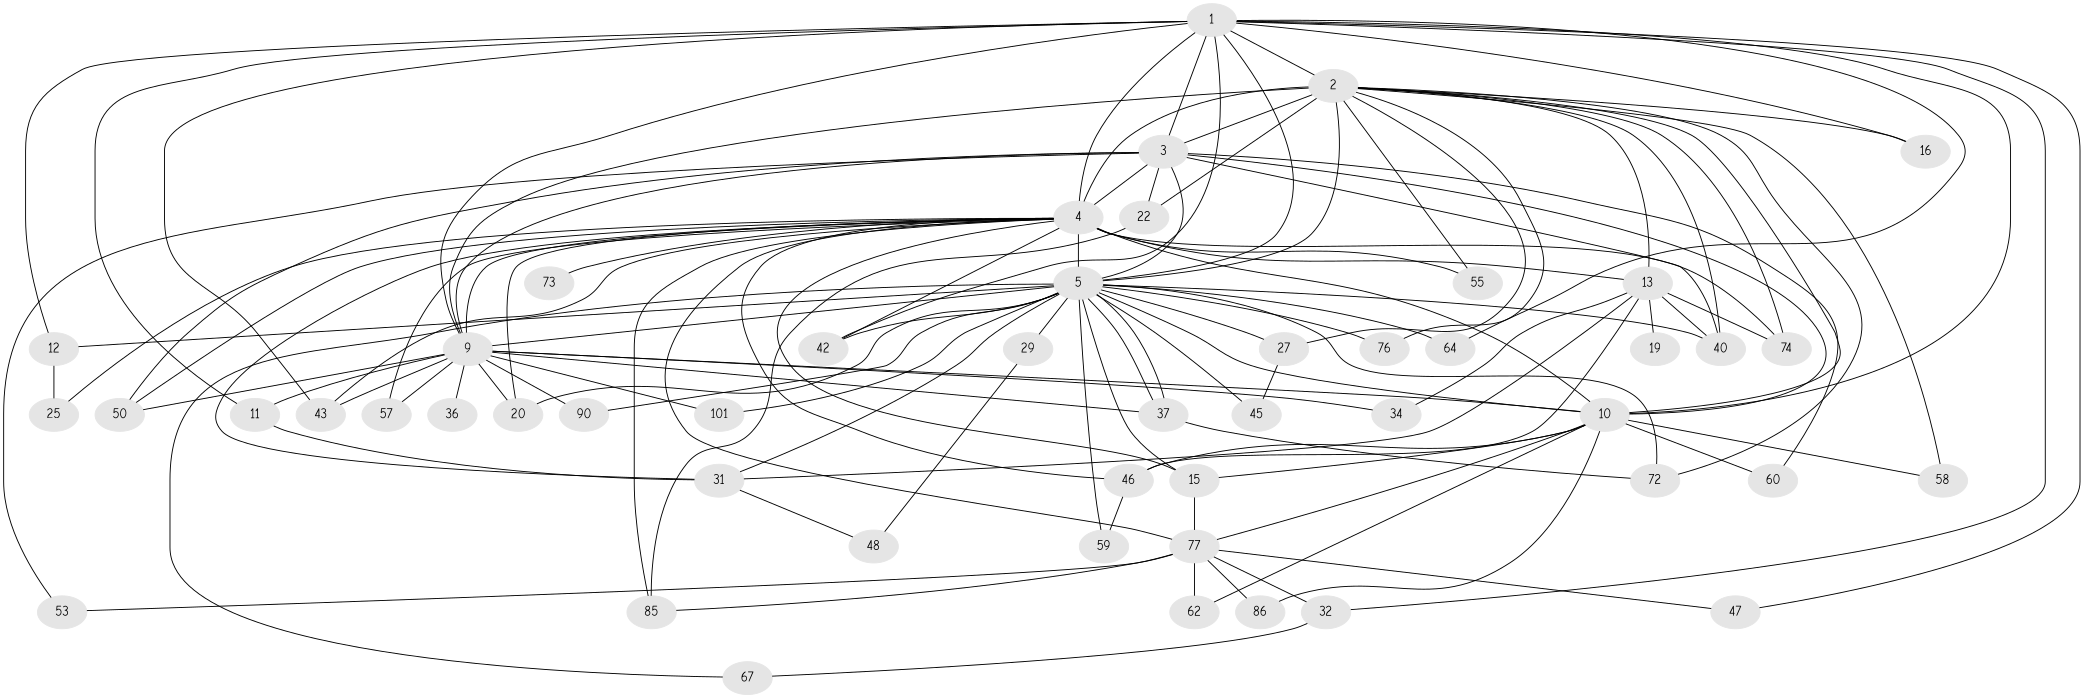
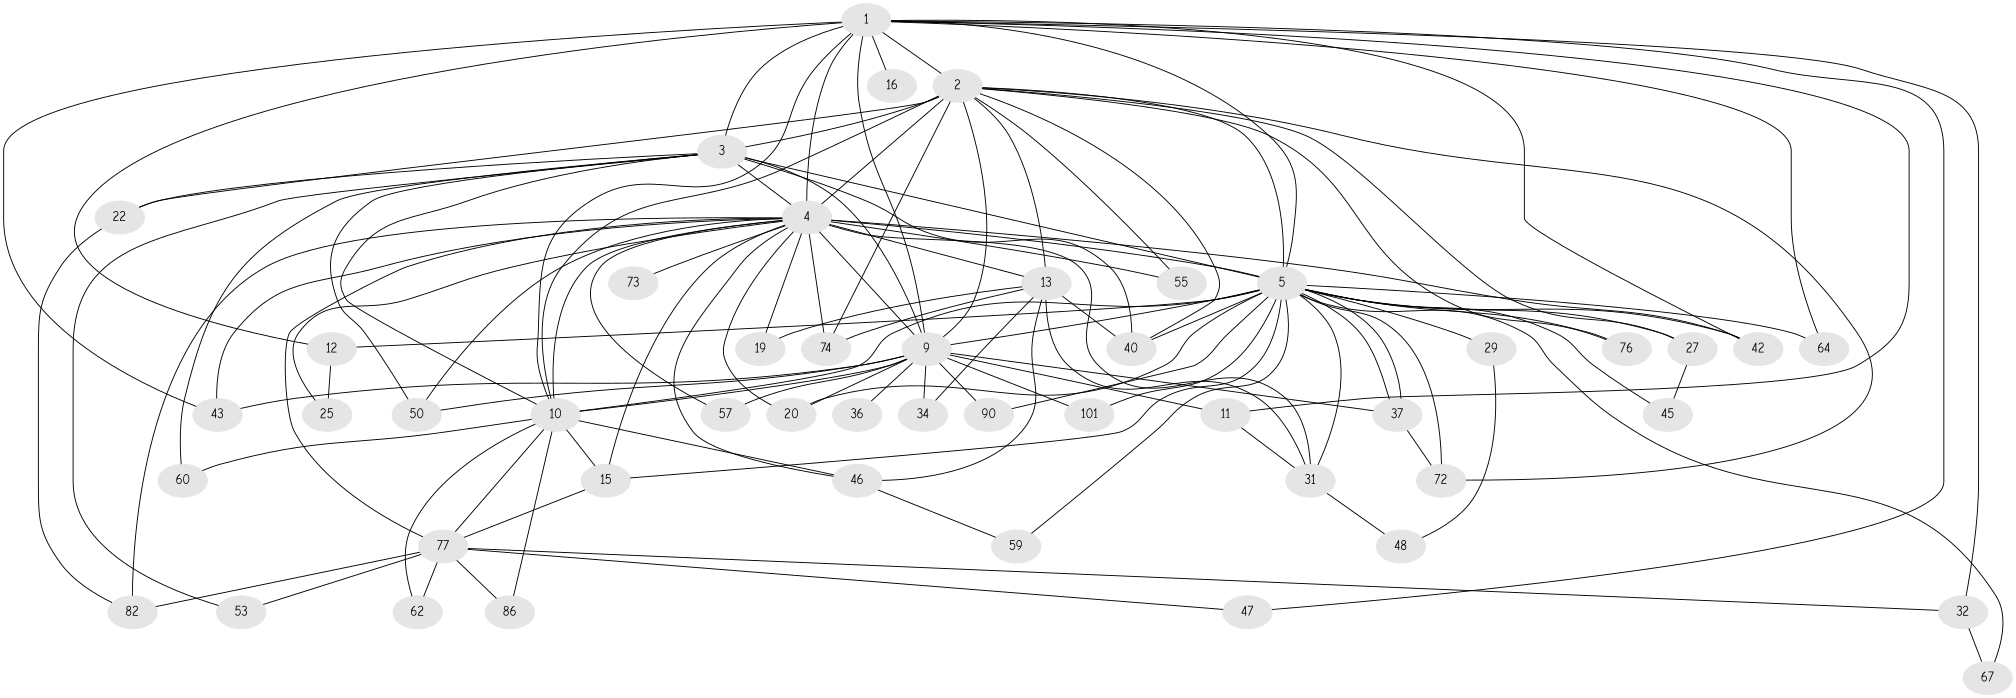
(1633, 105) -> none
none -> (784, 283)
(1943, 481) -> none
(652, 612) -> (133, 612)
